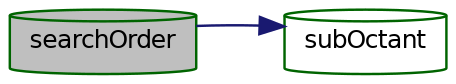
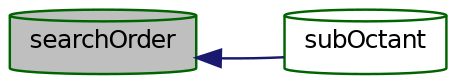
(228, 25) -> (253, 58)
